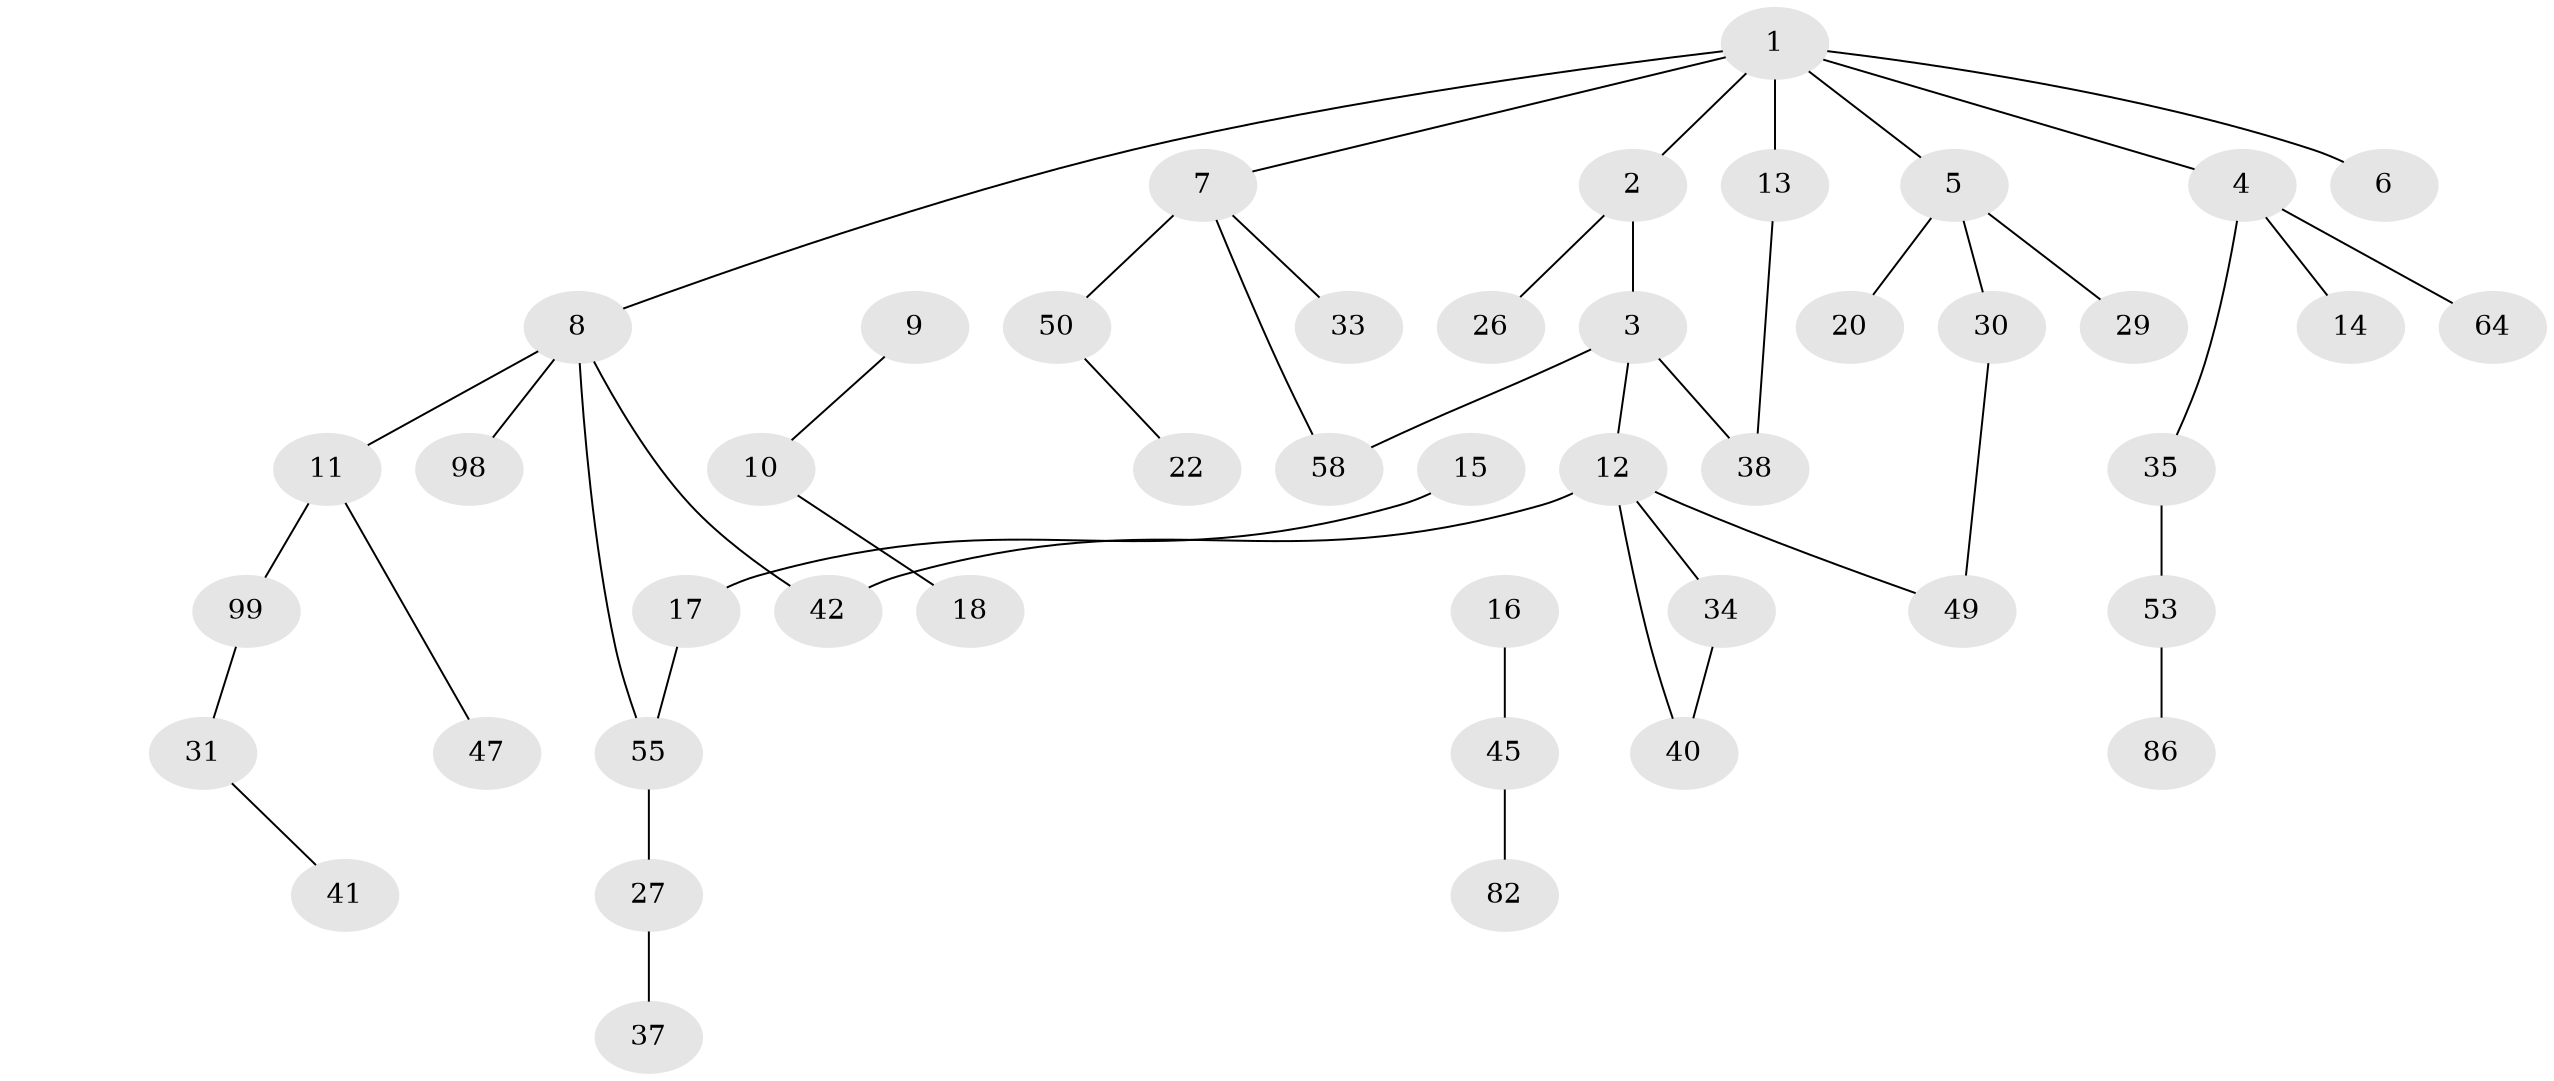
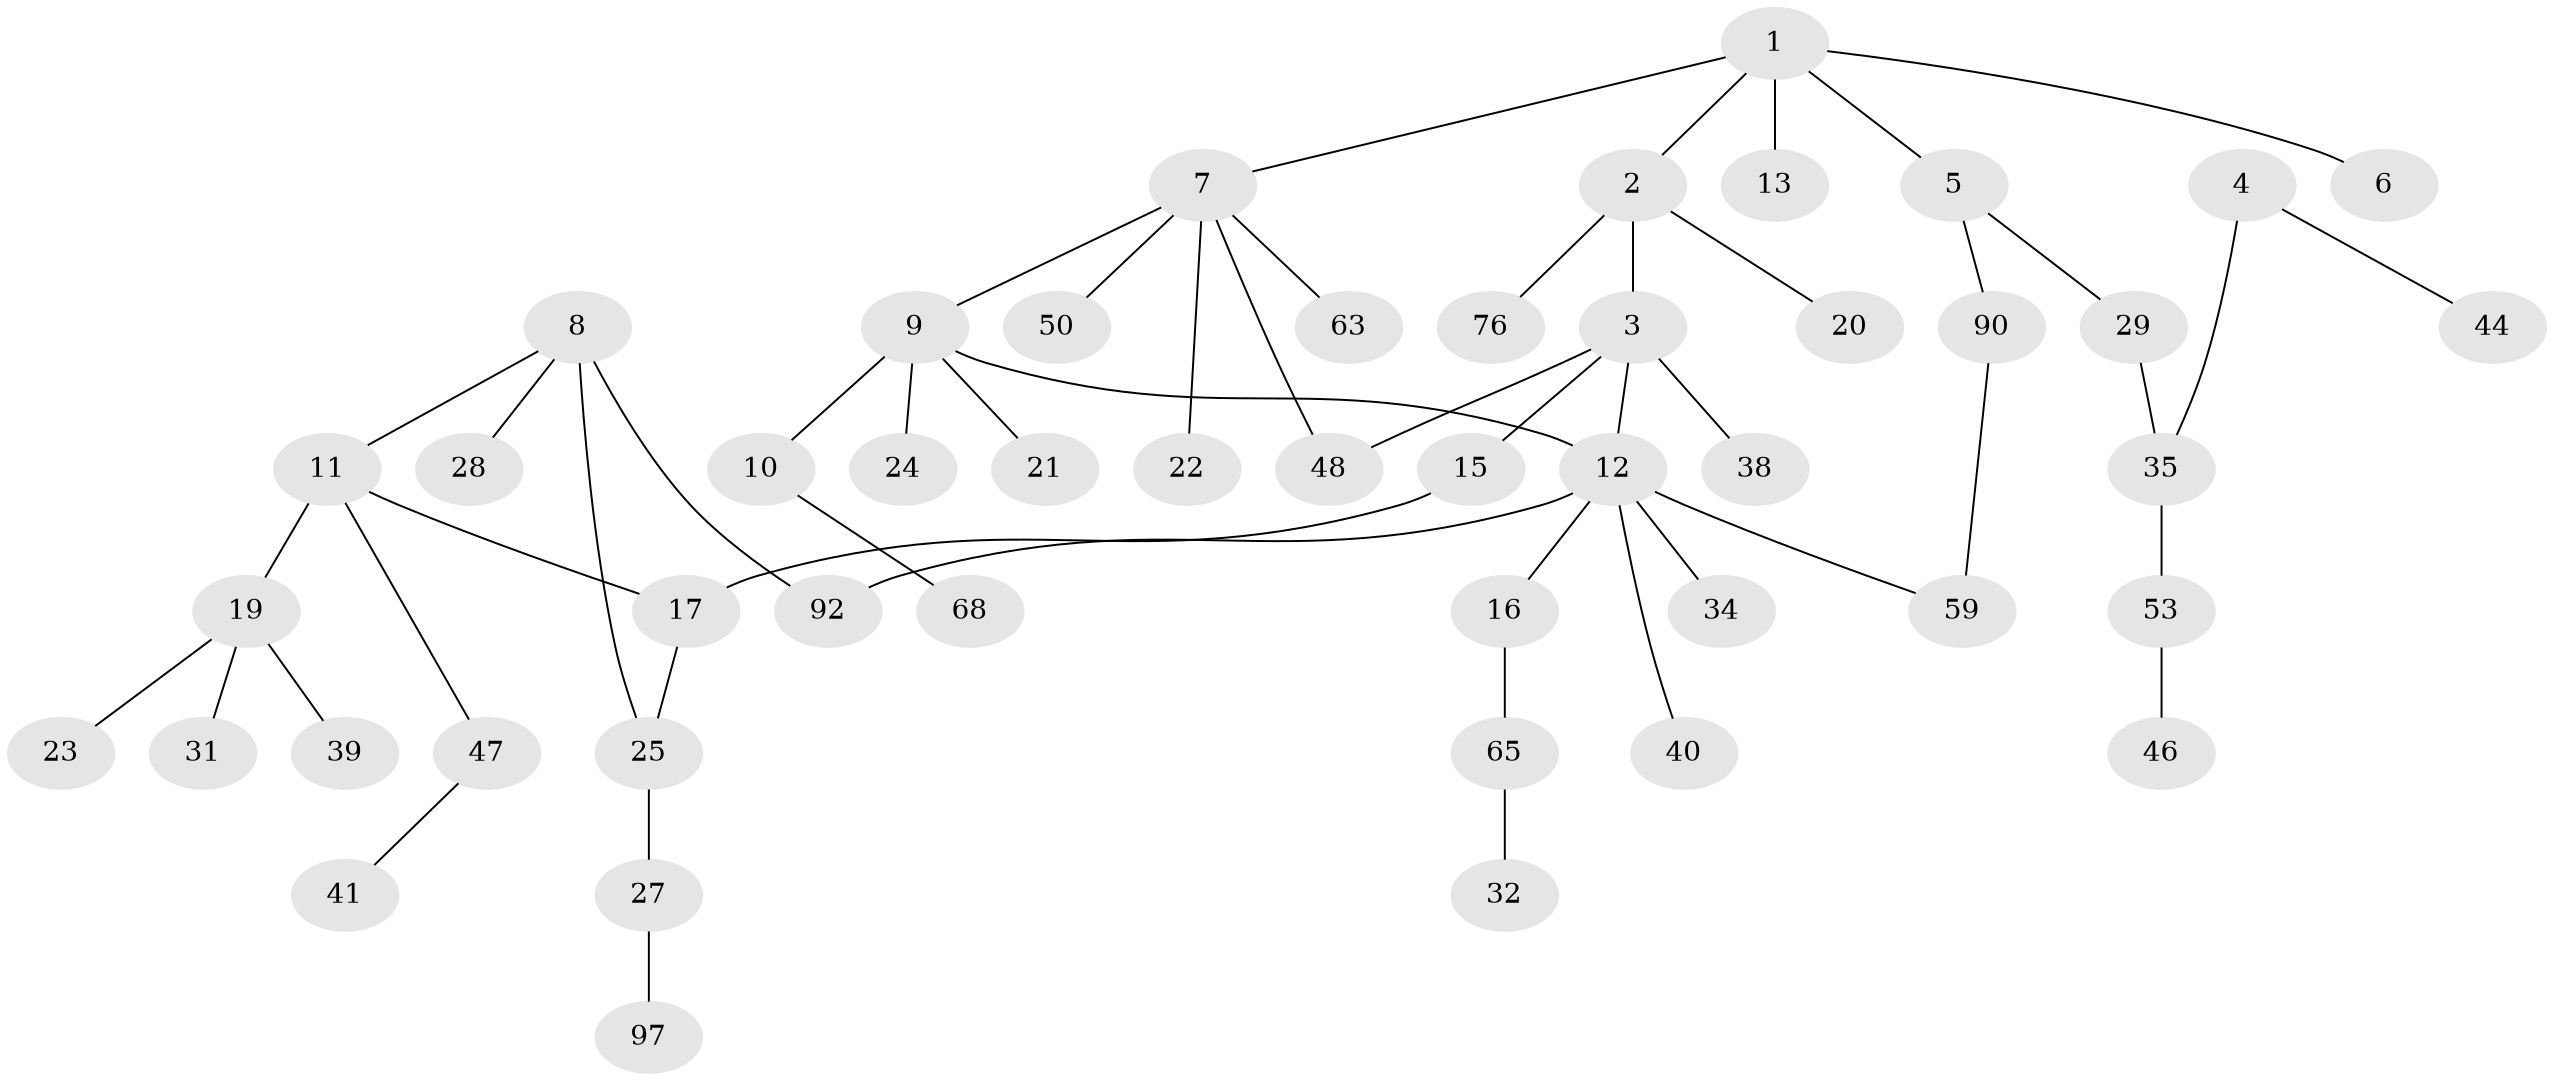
(2009, 114) -> none
(1164, 143) -> none
none -> (1059, 256)
(1902, 256) -> (1742, 257)
(1349, 327) -> (1349, 327)
(1491, 327) -> (1491, 327)
(1765, 327) -> none
(1992, 327) -> (1992, 327)
(2351, 327) -> none
(2493, 327) -> (2493, 327)
(1122, 398) -> (1195, 327)
none -> (1264, 398)
none -> (2148, 398)
none -> (1552, 399)
(469, 469) -> (469, 469)
none -> (903, 469)
none -> (1045, 469)
(1329, 469) -> (1329, 469)
none -> (1559, 540)
none -> (503, 546)
(247, 611) -> (247, 611)
(828, 611) -> (828, 611)
(970, 611) -> (970, 611)
(1962, 611) -> (1962, 611)
(1703, 683) -> none
none -> (61, 753)
none -> (345, 753)
(649, 753) -> (649, 753)
(1505, 753) -> (1505, 753)
(2162, 753) -> (2162, 753)
(274, 824) -> (416, 824)
(1505, 895) -> (1505, 895)
(649, 1037) -> (649, 1037)
